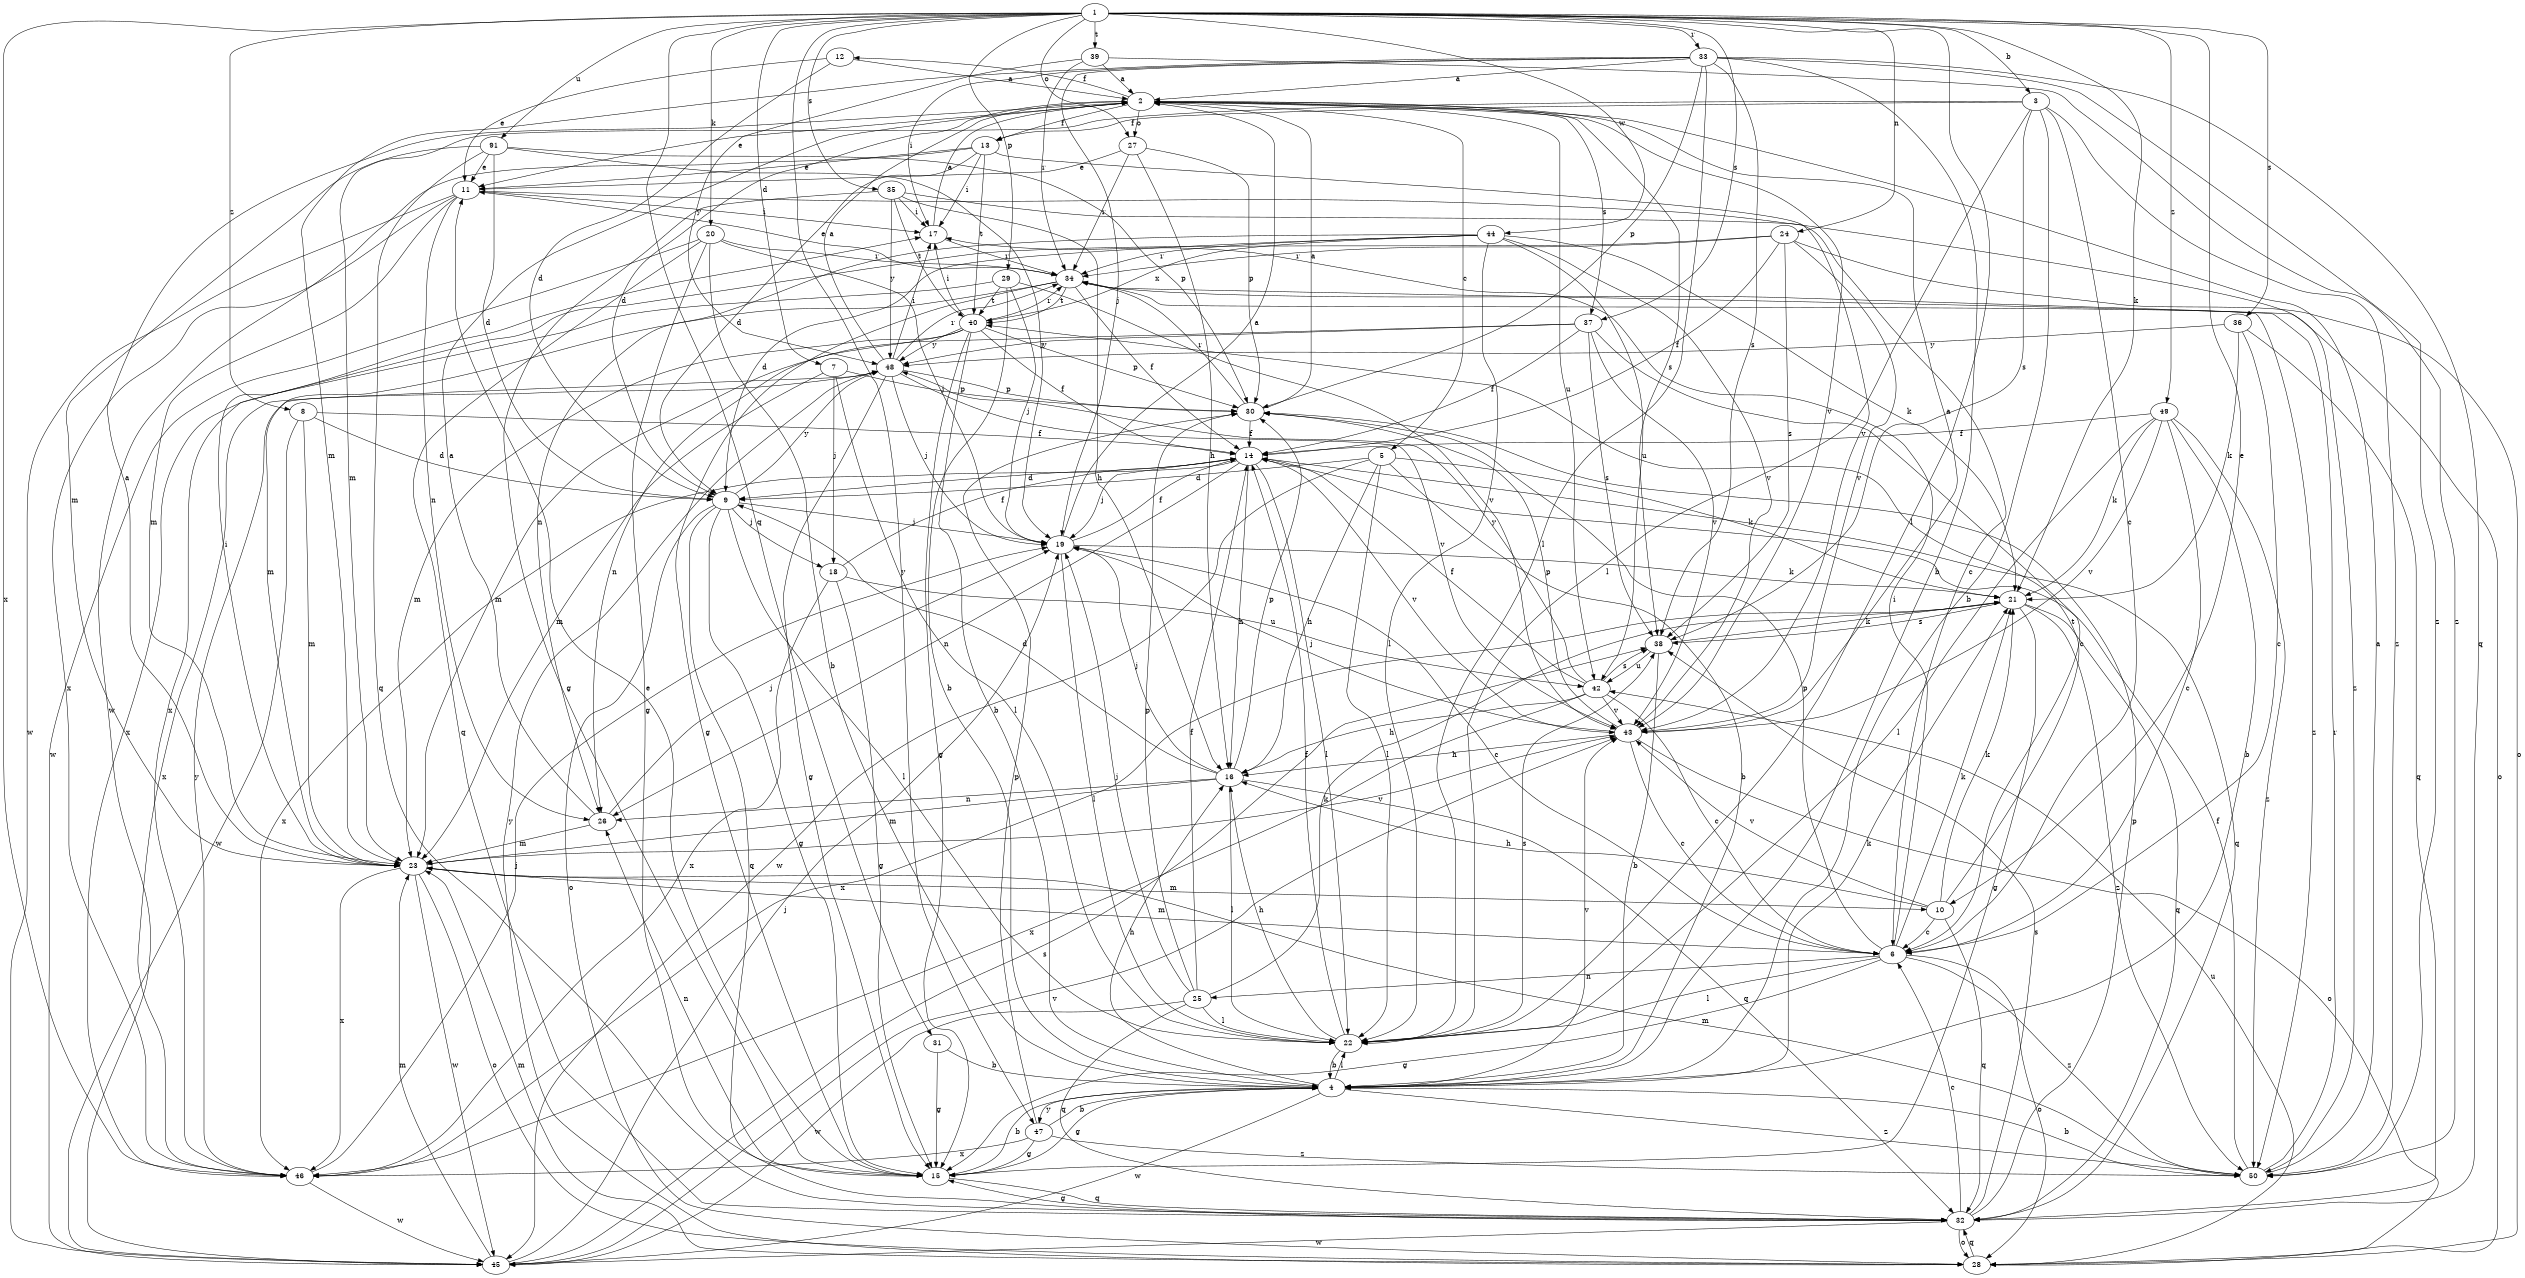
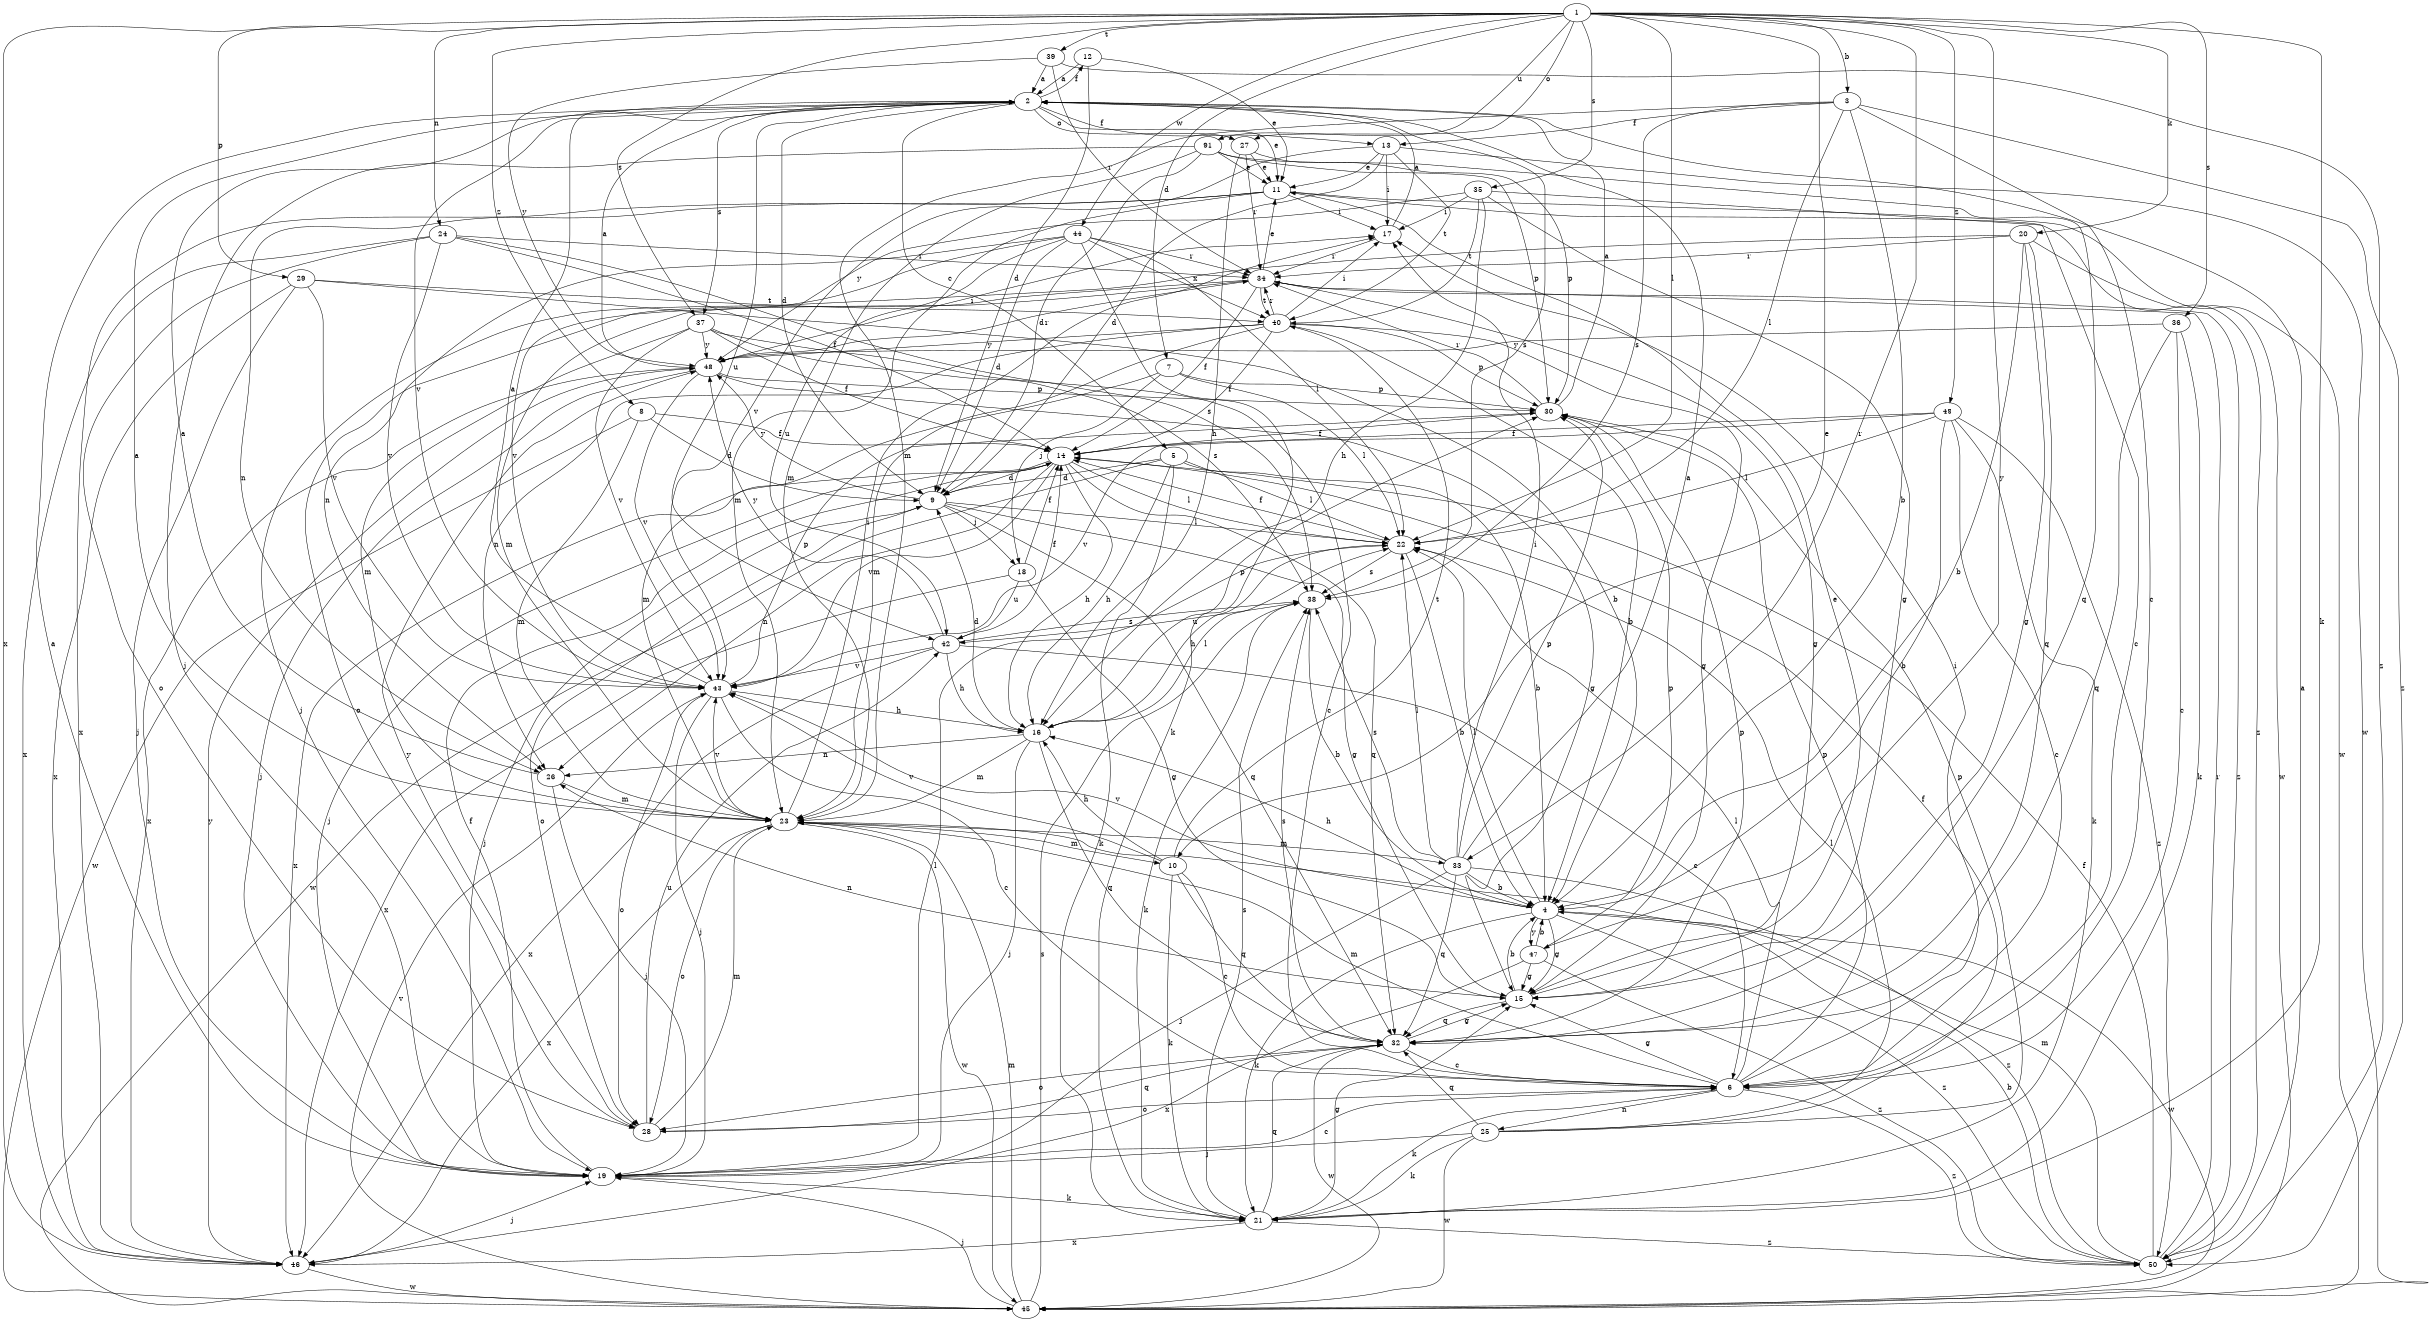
(646, 111) -> (1135, 837)
(891, 522) -> (502, 790)
(937, 1043) -> none
